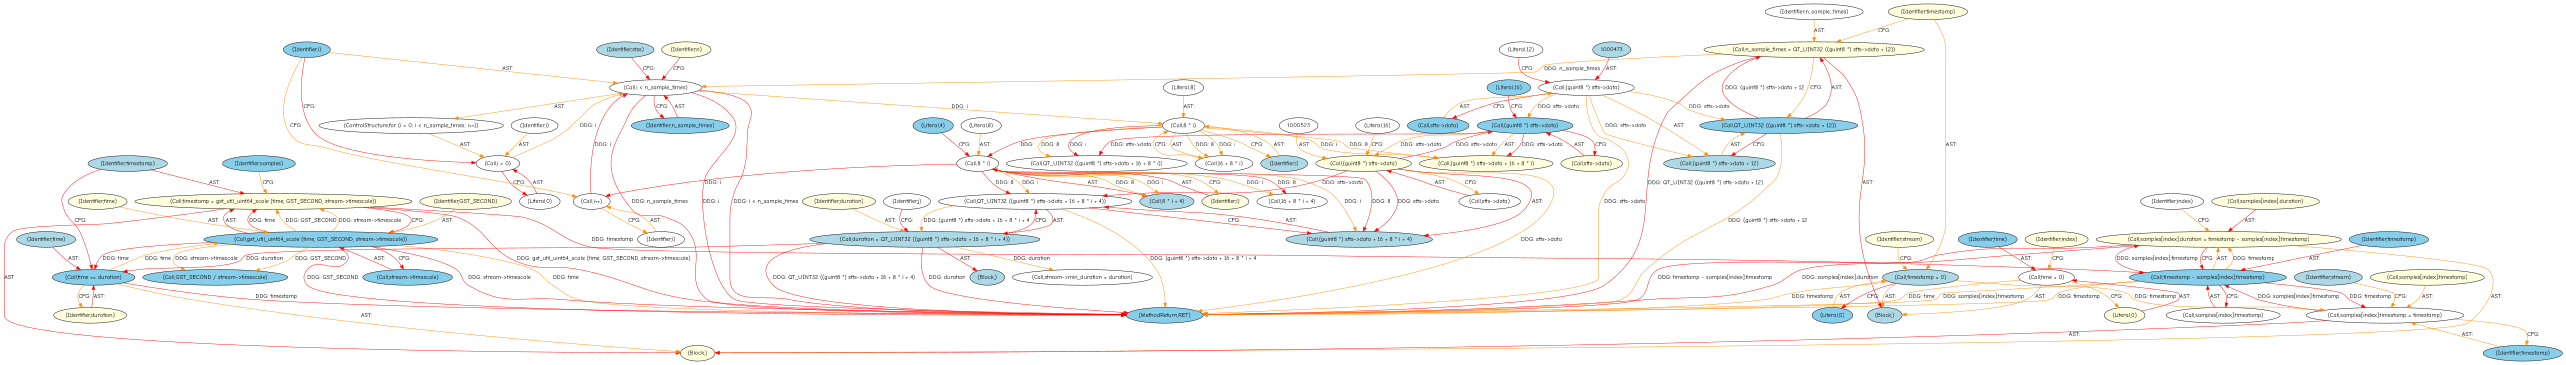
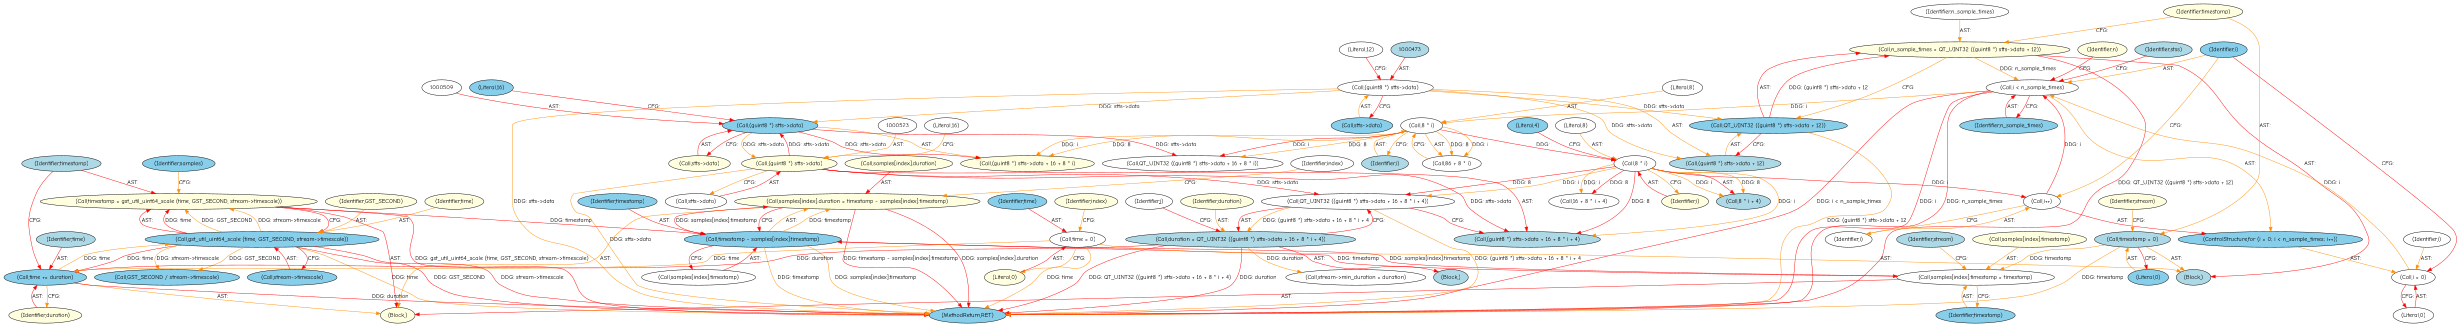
none -> (442, 88)
(411, 126) -> (2270, 239)
(1224, 164) -> (1452, 164)
(1219, 214) -> none
none -> (2128, 225)
none -> (710, 258)
(276, 296) -> (390, 296)
